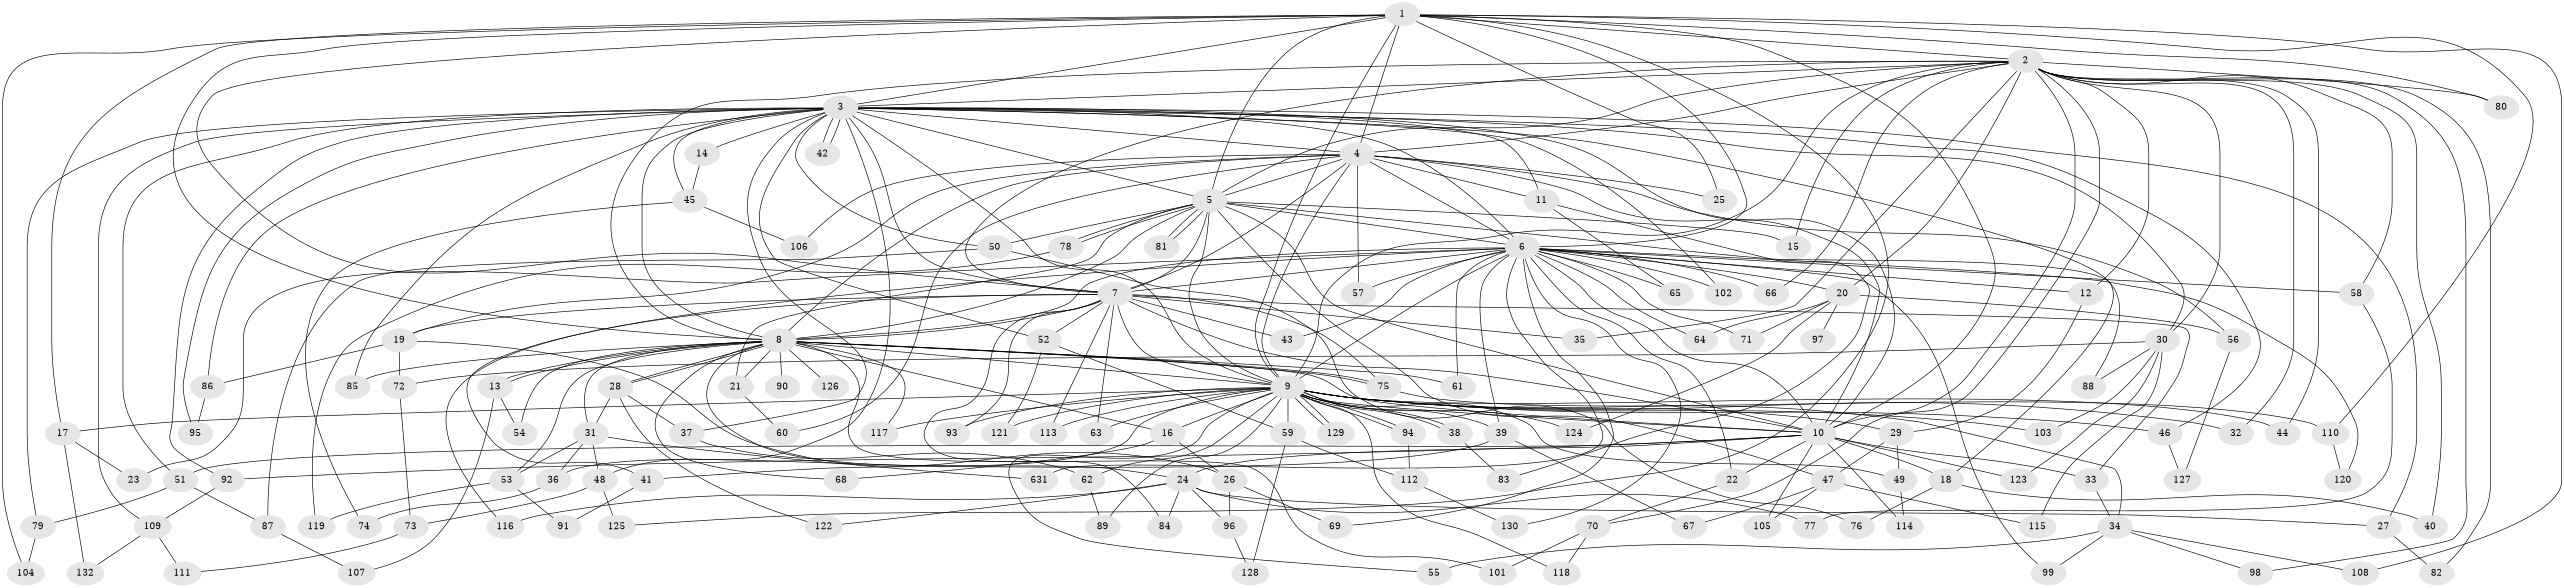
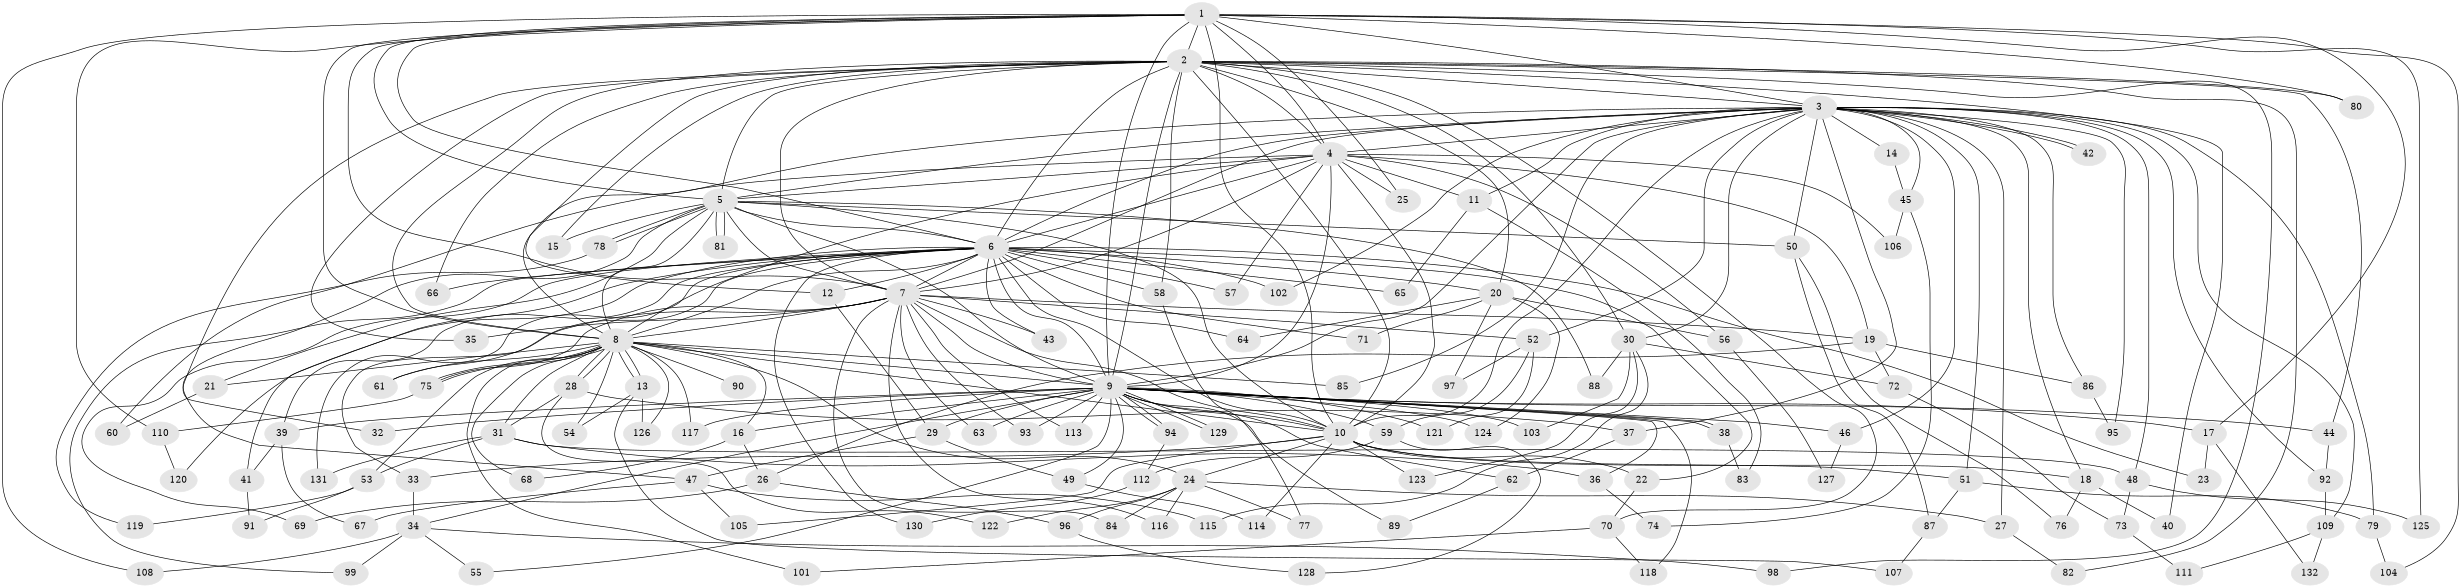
none -> (1066, 141)
none -> (1489, 365)
none -> (642, 414)
(1257, 455) -> (2327, 457)
(1039, 480) -> (319, 480)
